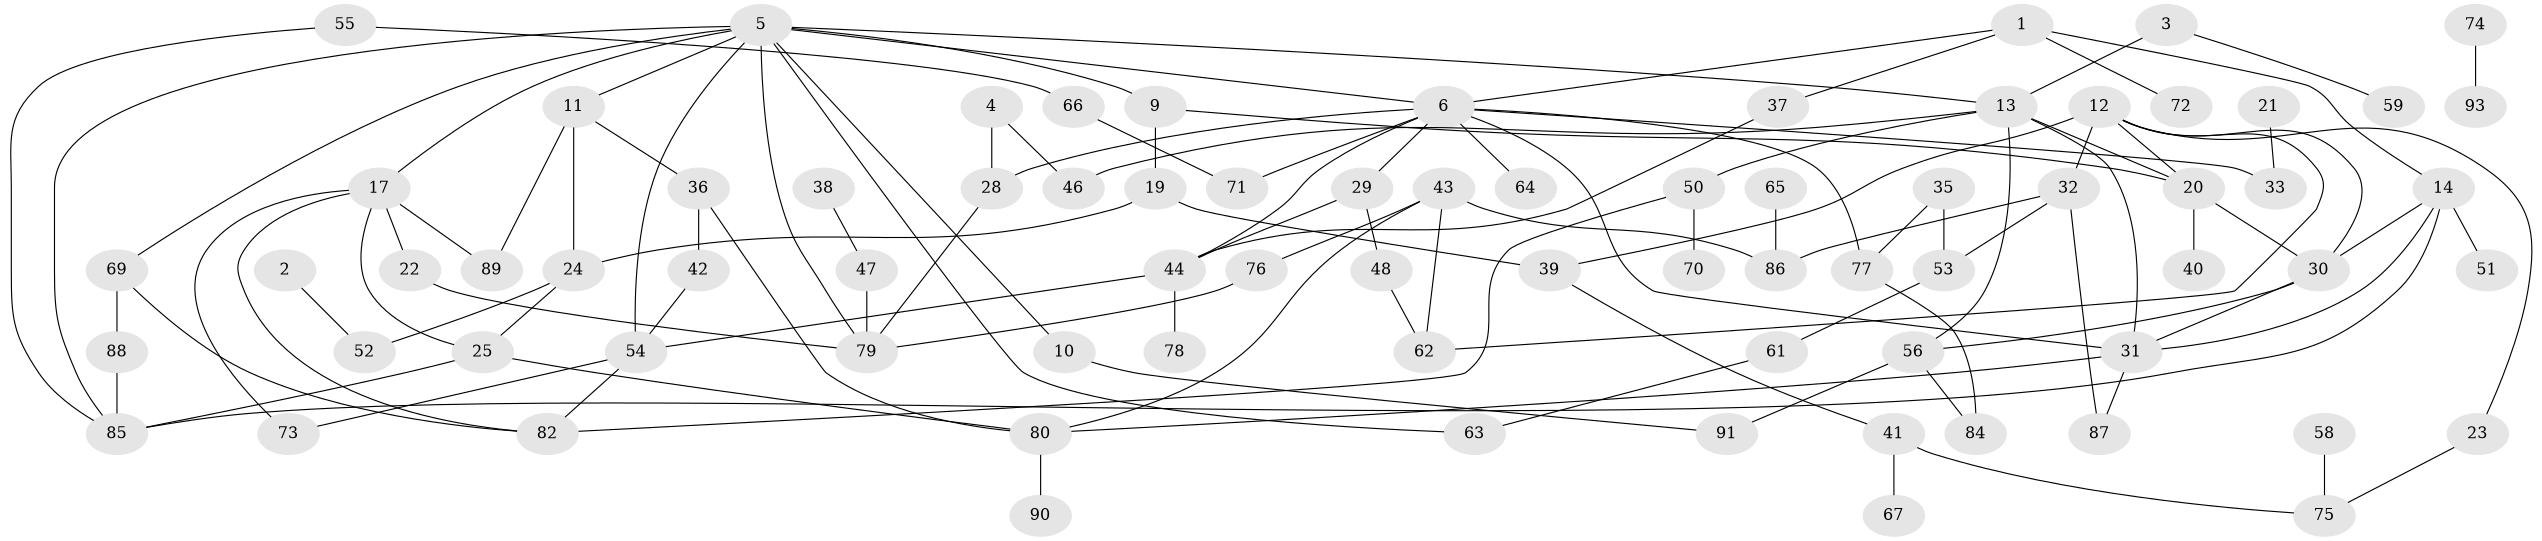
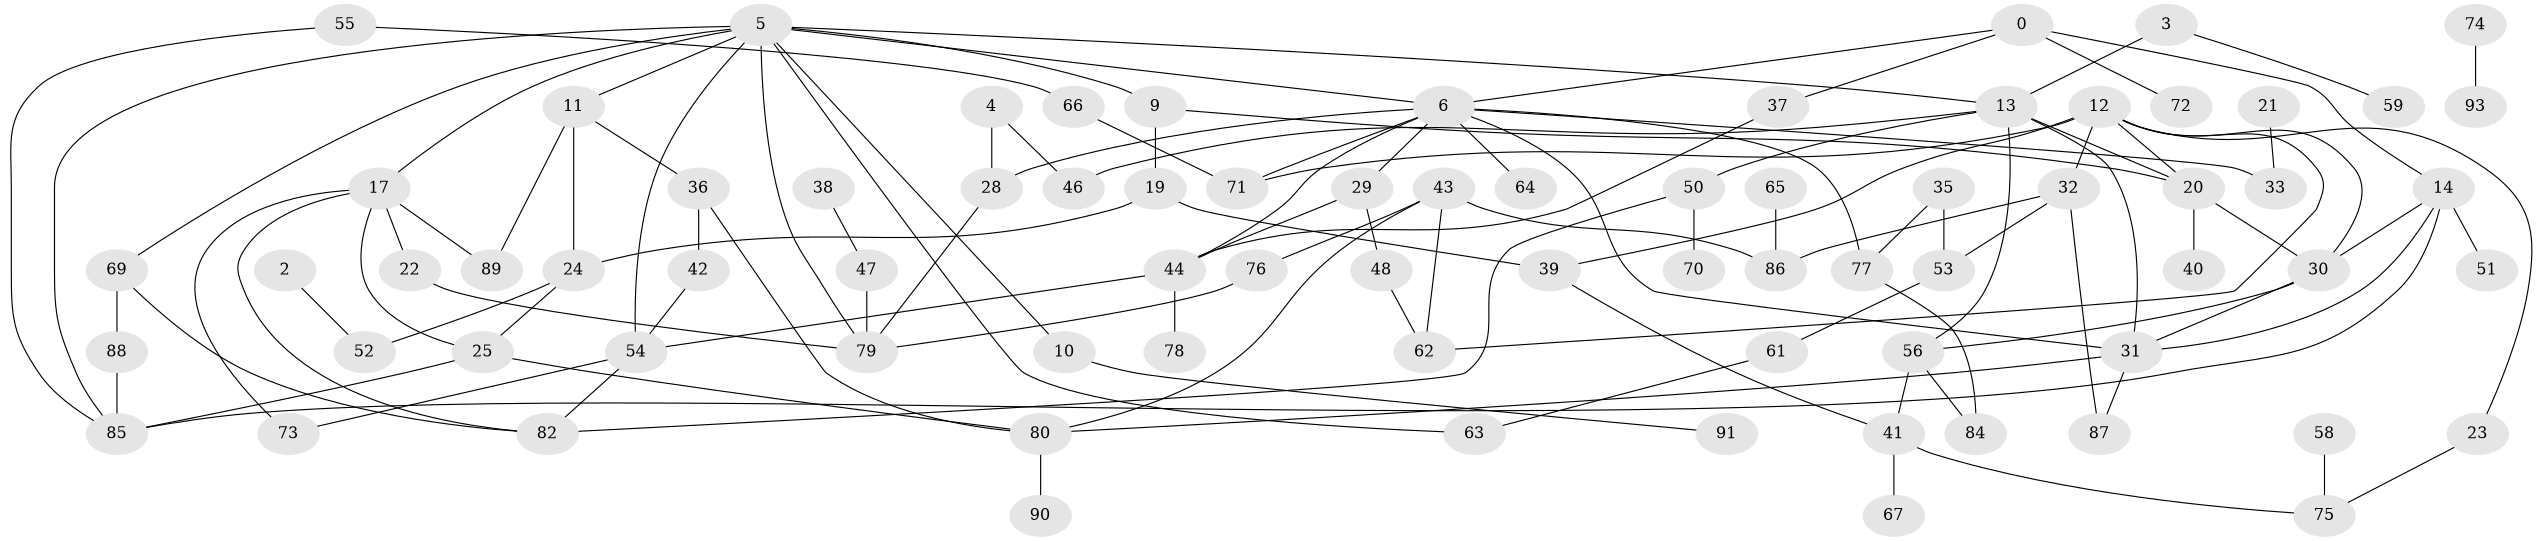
(2022, 25) -> (2022, 25)
none -> (1650, 154)
(1820, 393) -> (1904, 392)
